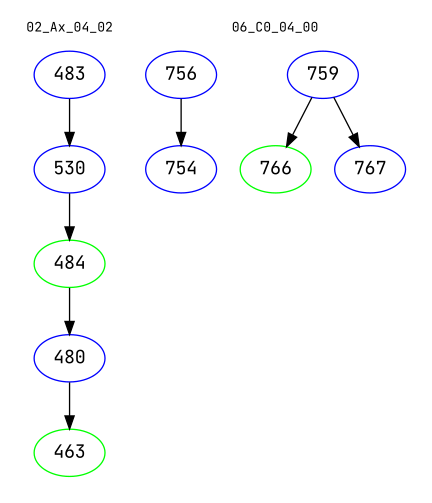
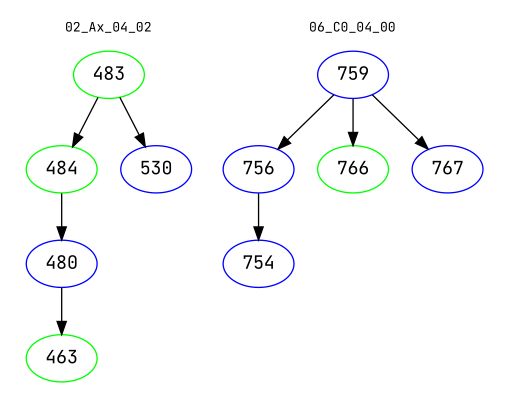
(70, 75) -> (109, 75)
none -> (311, 117)
(70, 210) -> (88, 116)
